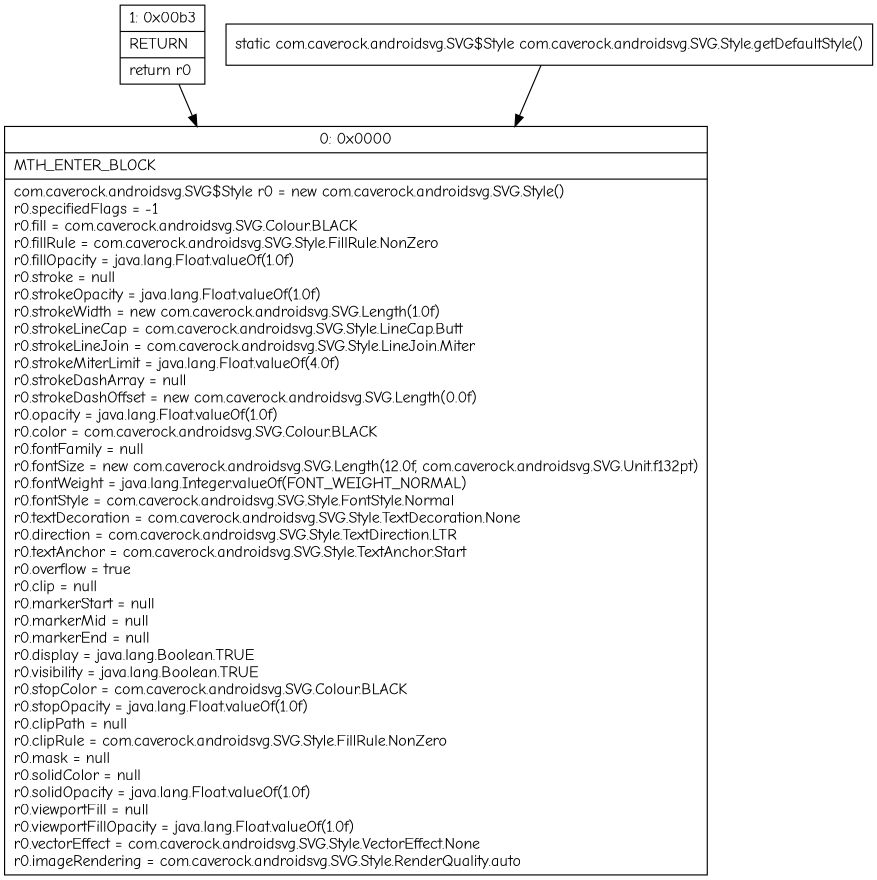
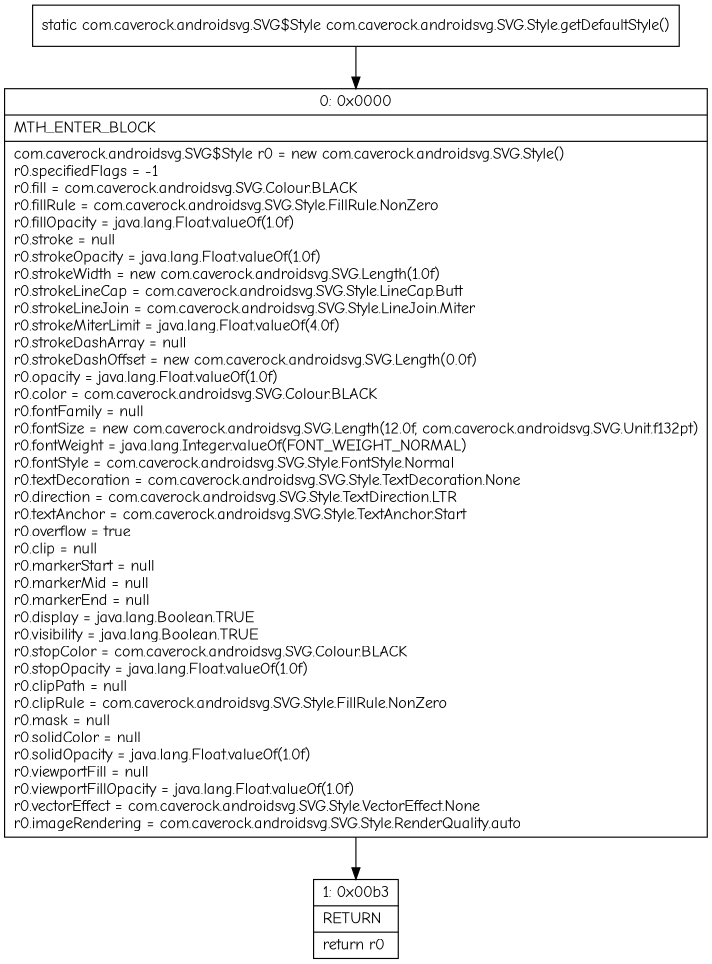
(186, 100) -> (356, 853)
